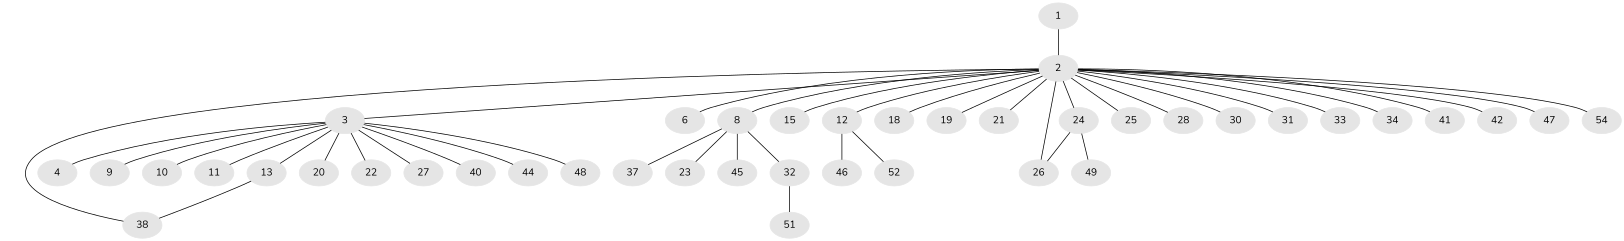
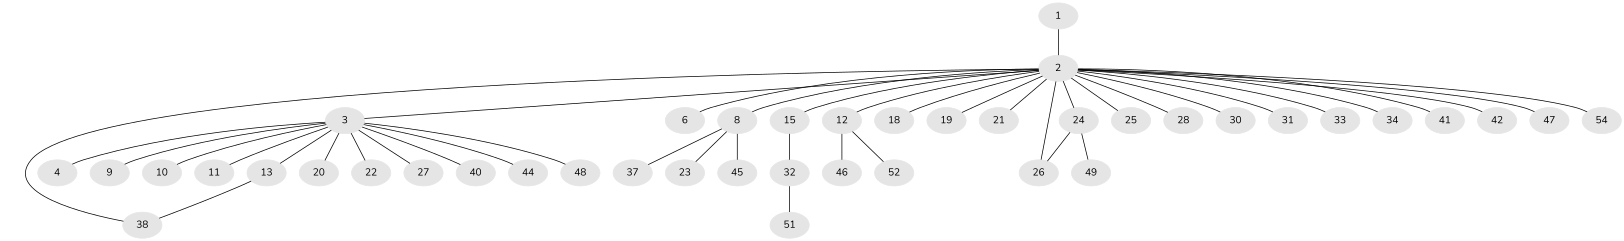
(763, 147) -> (790, 147)
